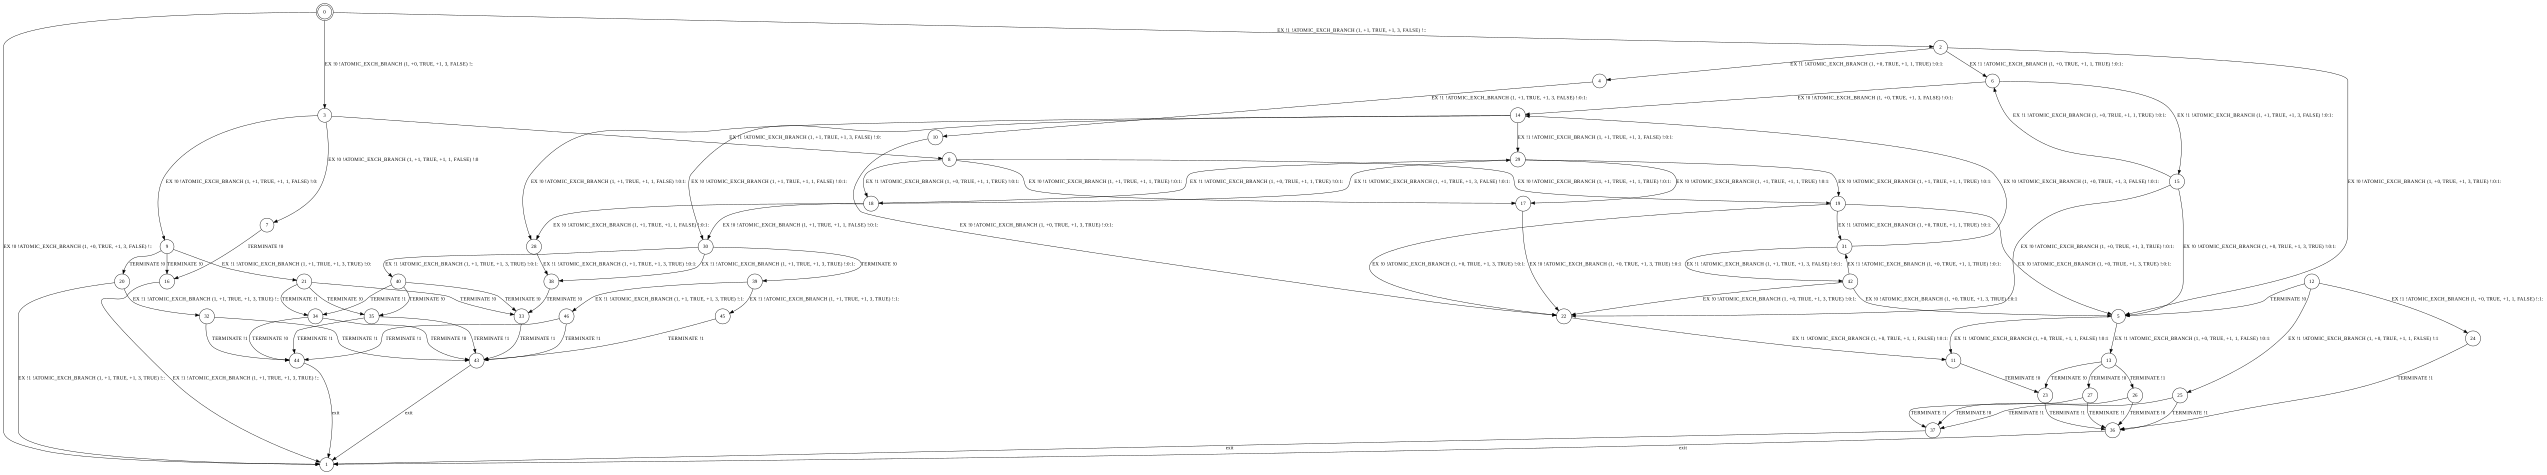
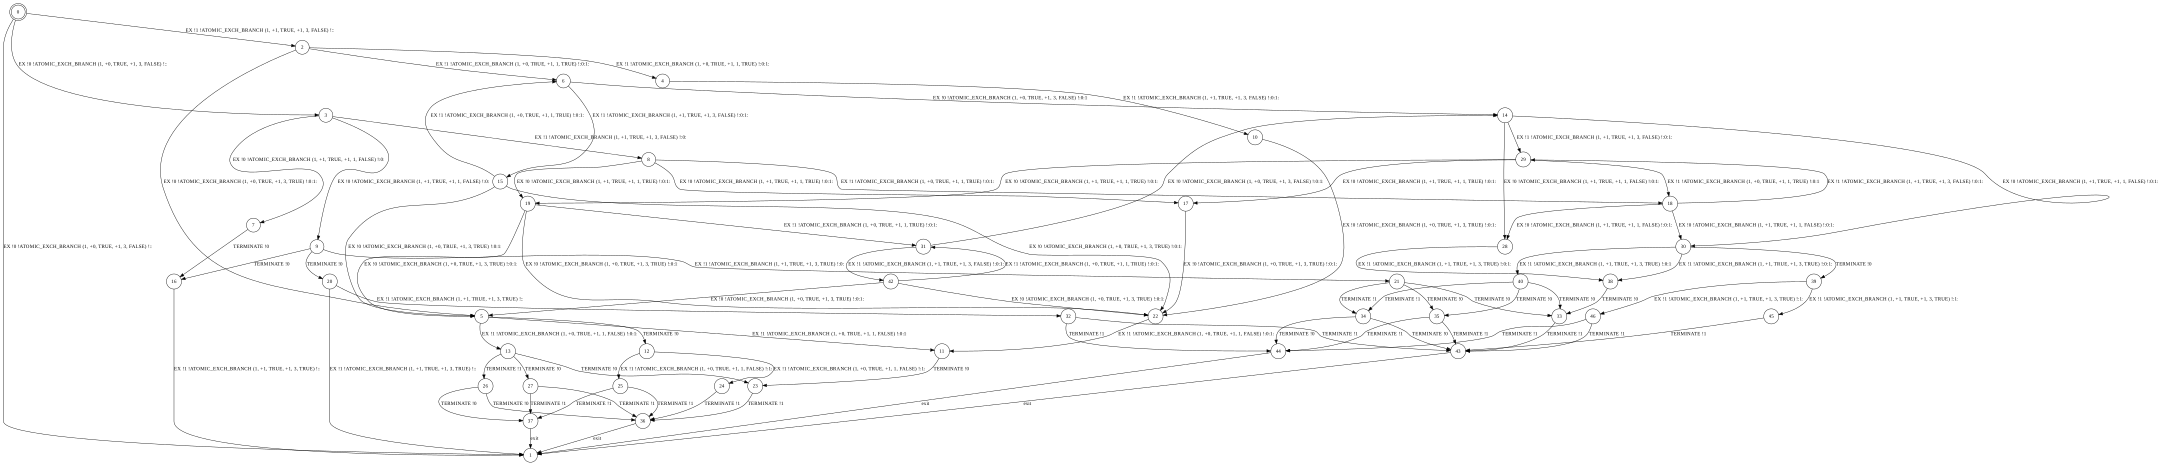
(2219, 309) -> (569, 321)
